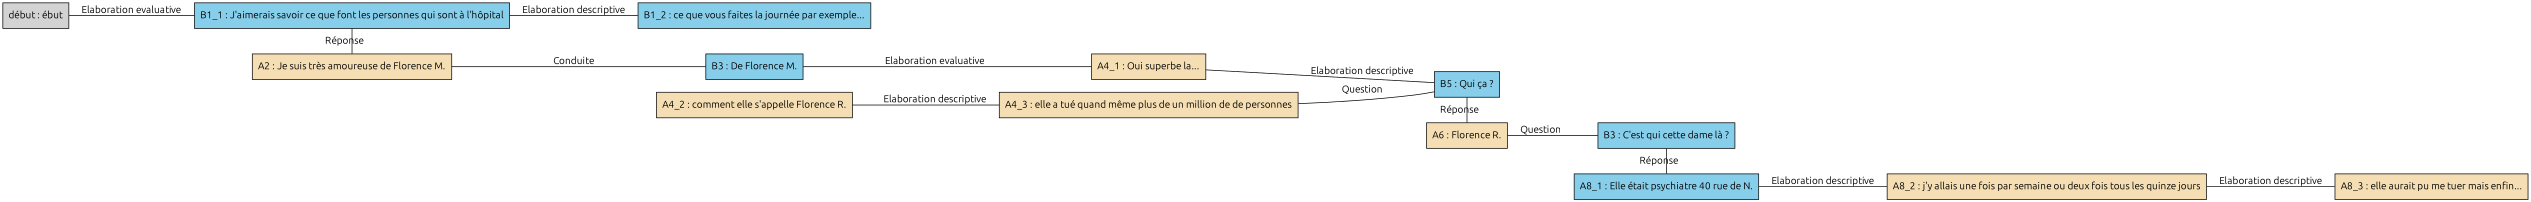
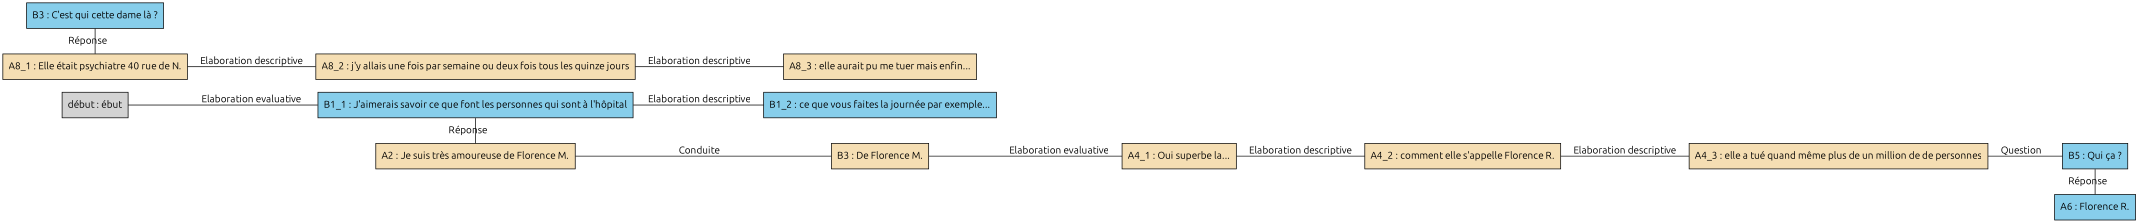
(754, 67) -> (880, 156)
(1320, 76) -> (1301, 156)
(1467, 136) -> (2095, 207)
(1553, 136) -> none
(1666, 187) -> (95, 67)
